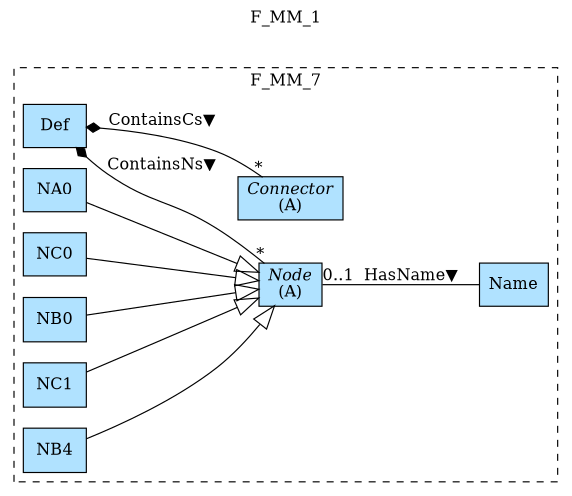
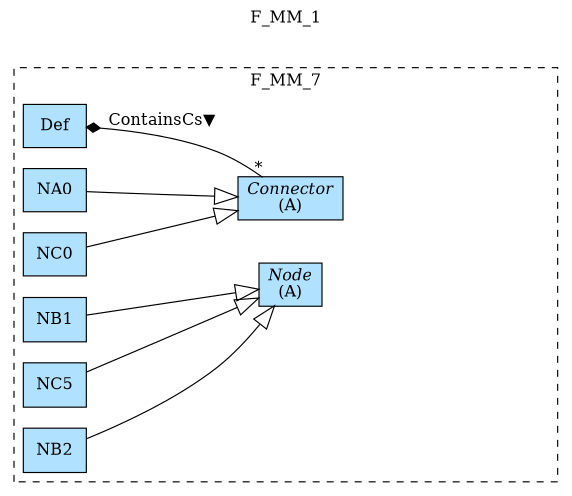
(177, 208) -> none
(162, 233) -> (150, 194)
(161, 268) -> (151, 232)
(514, 285) -> none
(55, 320) -> (55, 320)
(55, 385) -> (55, 385)
(55, 450) -> (55, 450)
